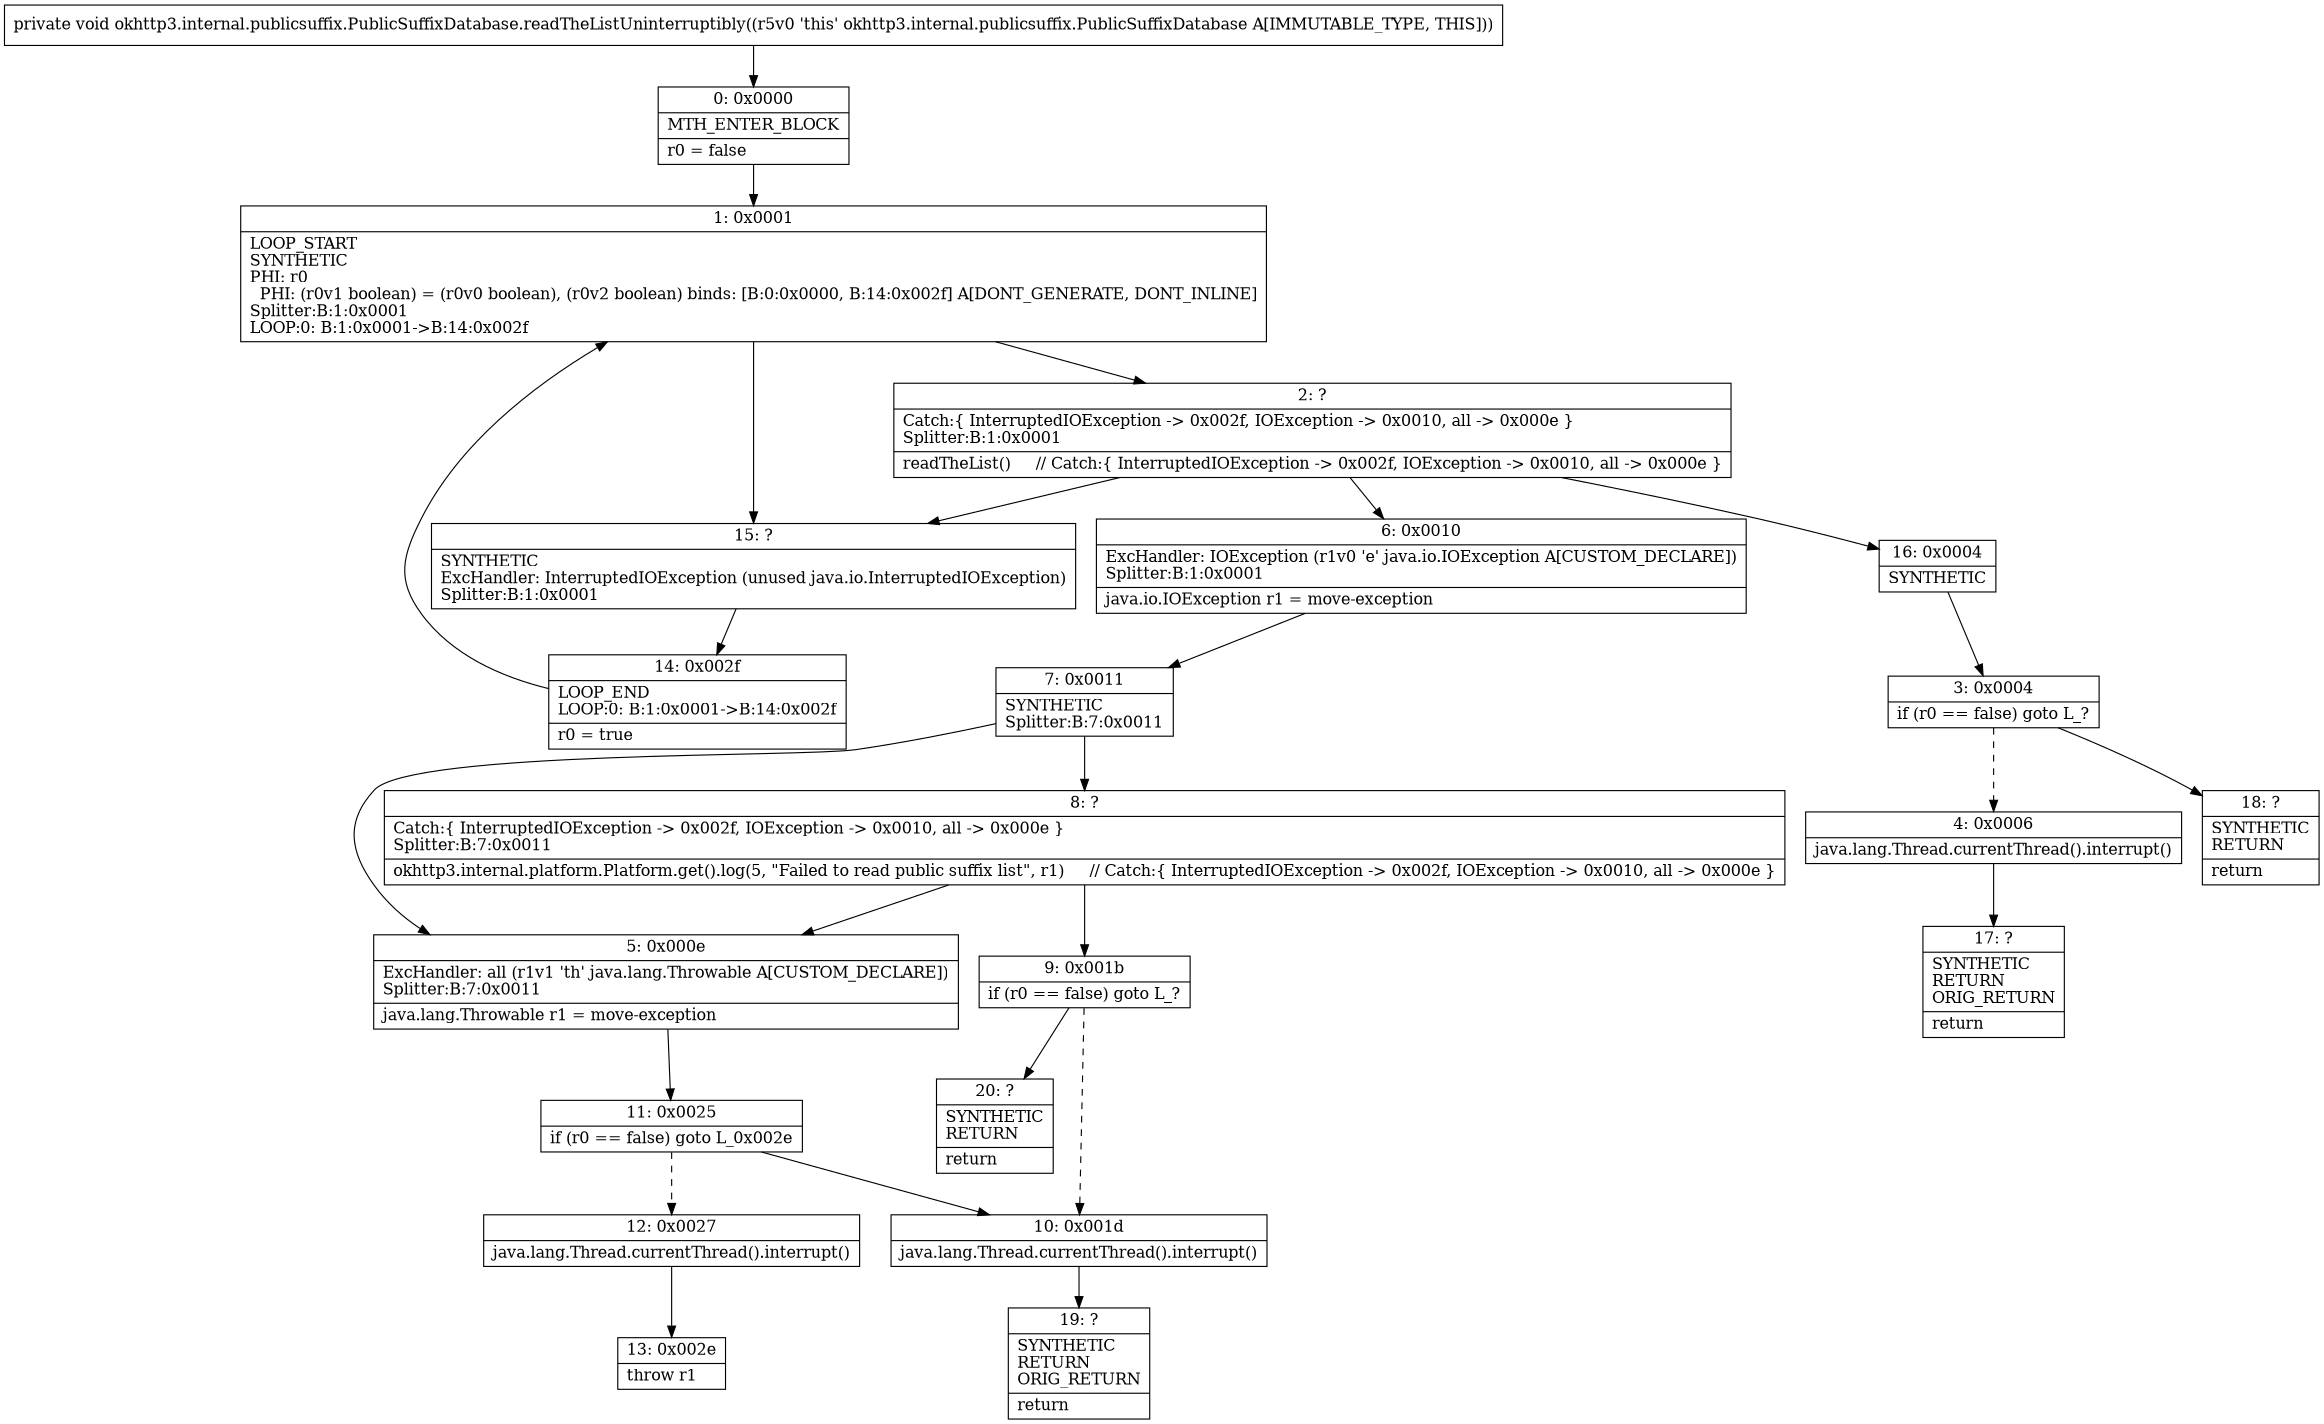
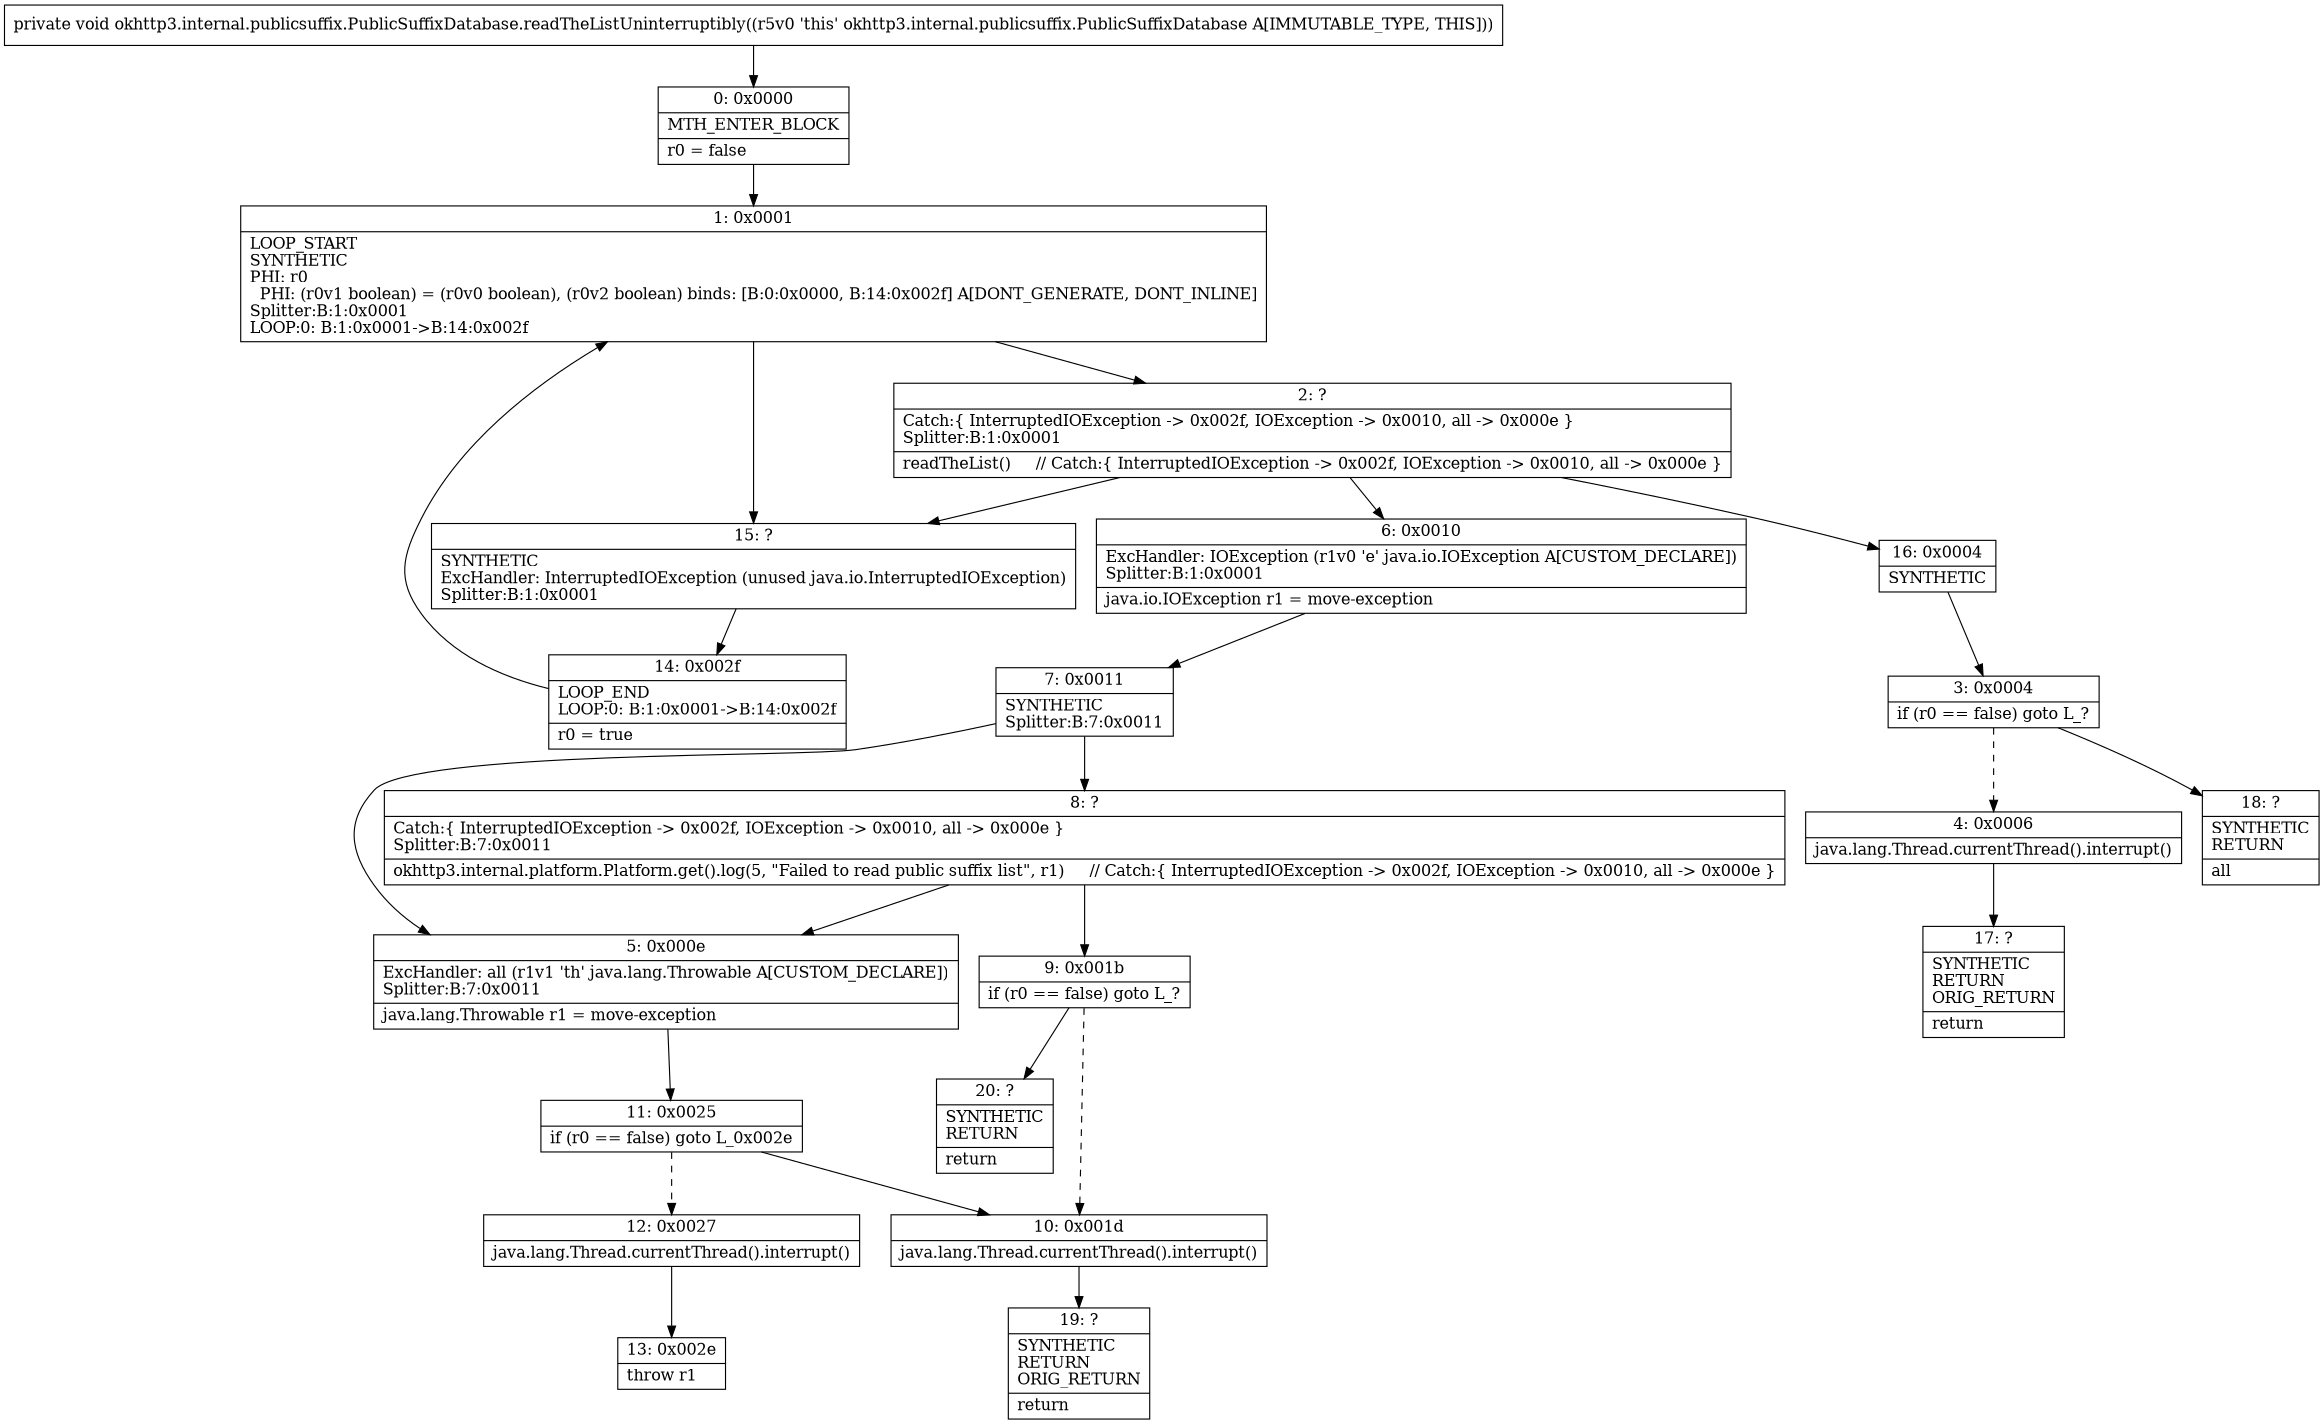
(2237, 871) -> (2221, 871)
